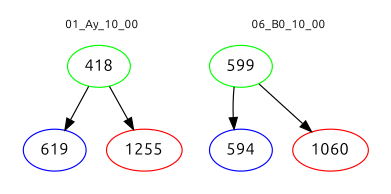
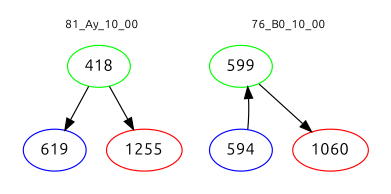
(102, 25) -> (102, 25)
(289, 25) -> (289, 25)
(233, 102) -> (249, 114)
